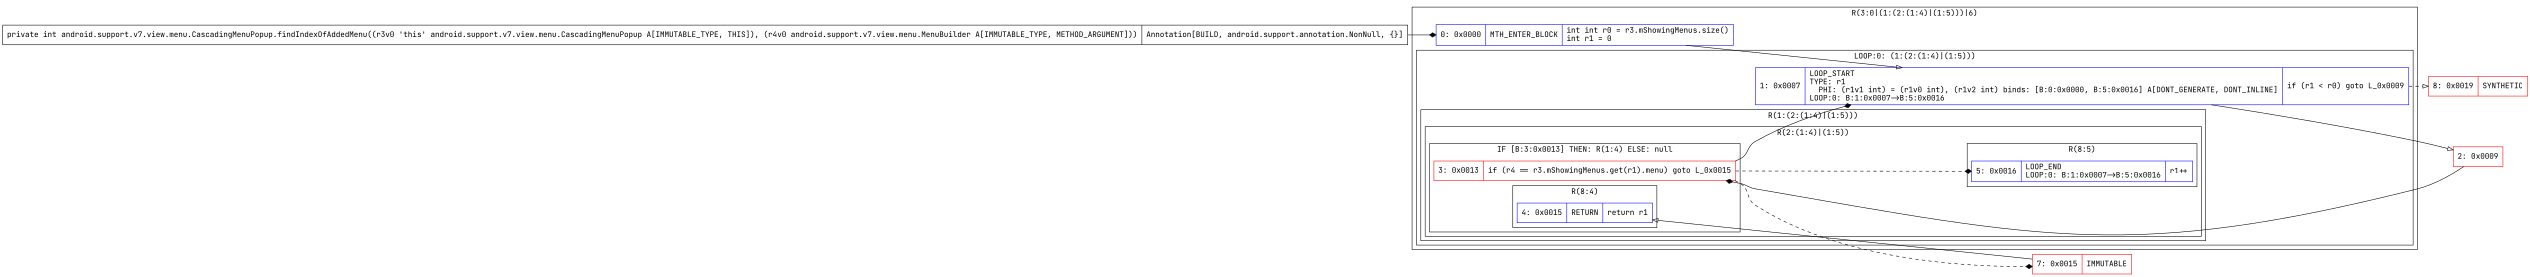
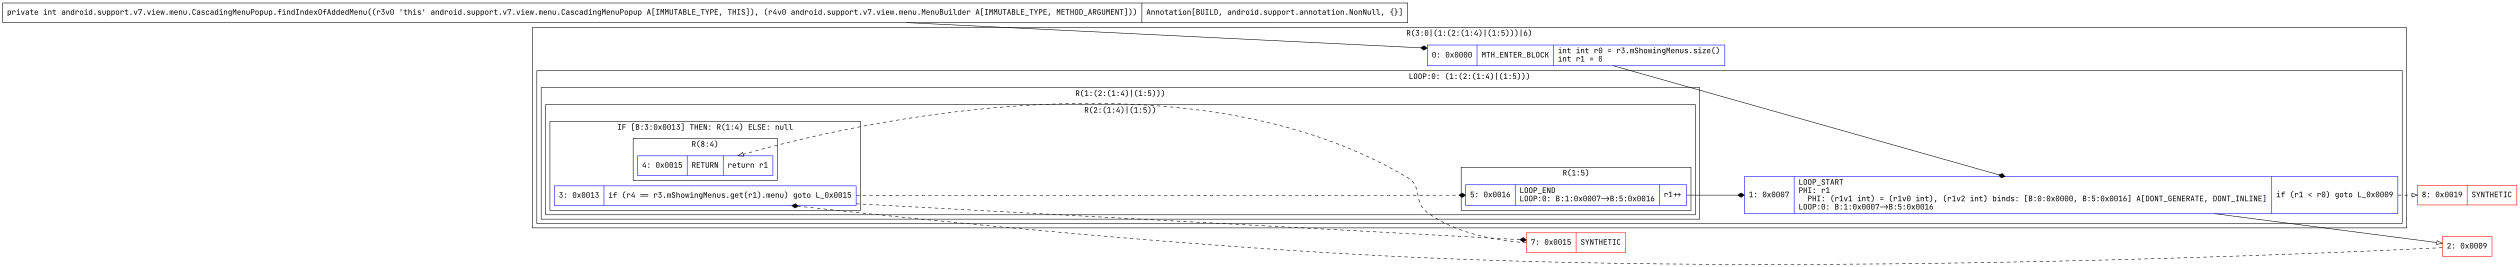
(1791, 56) -> (1806, 120)
(1830, 82) -> (1817, 191)
(1777, 130) -> (1712, 195)
(2082, 150) -> (1576, 174)
(1585, 171) -> (705, 196)
(1780, 233) -> (1173, 109)
(2064, 233) -> (1619, 263)
(2107, 264) -> (1601, 242)
